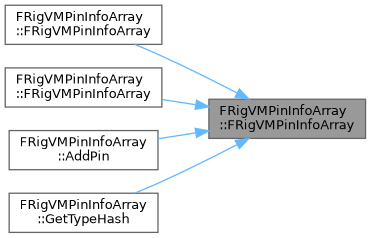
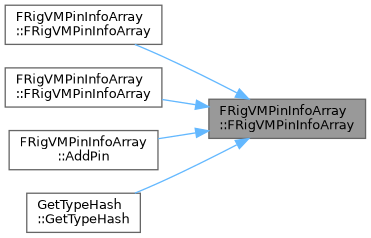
(84, 213) -> (84, 213)
